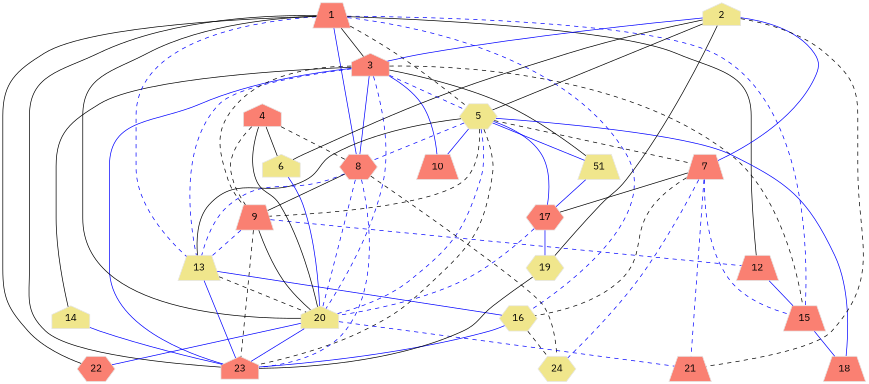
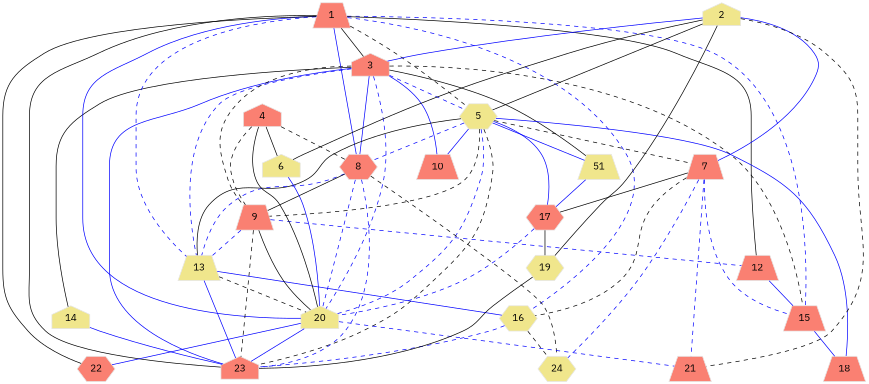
(83, 163) -> (83, 163)
(545, 242) -> (545, 242)
(383, 353) -> (383, 353)
